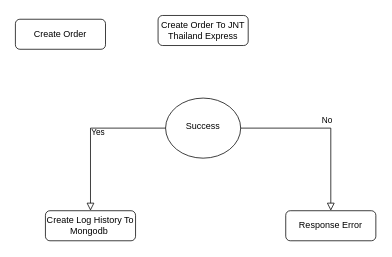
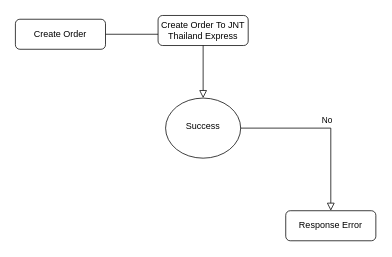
none -> (132, 34)
(91, 128) -> none
(90, 225) -> none
